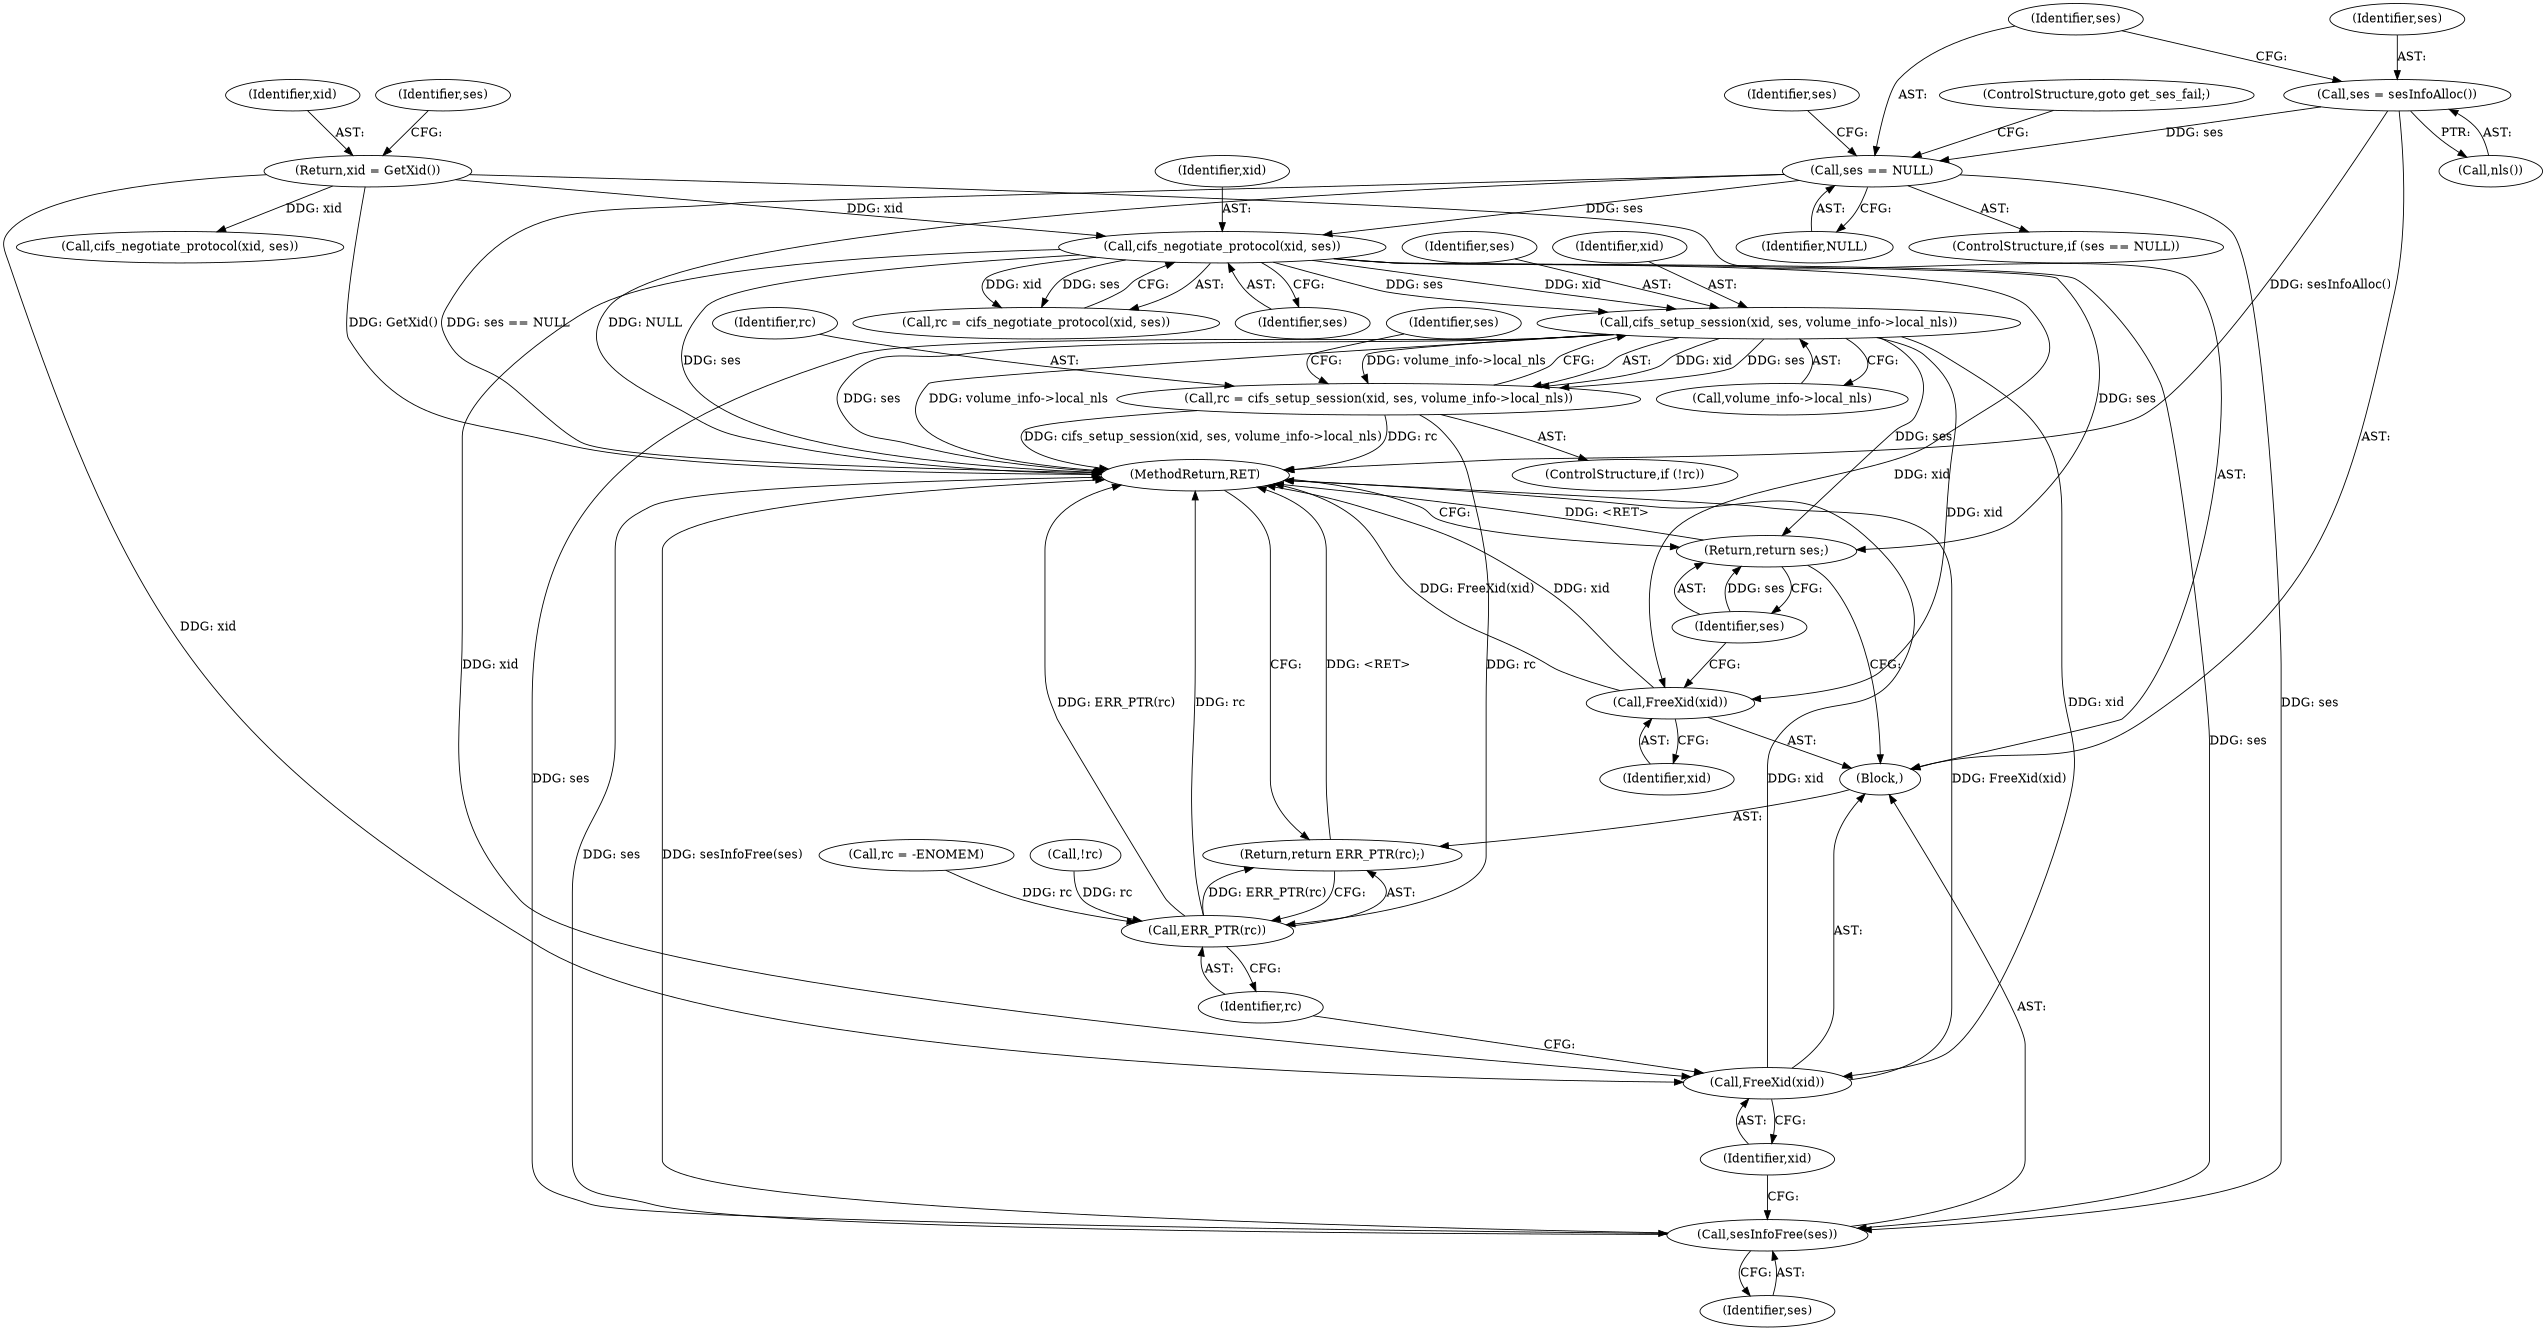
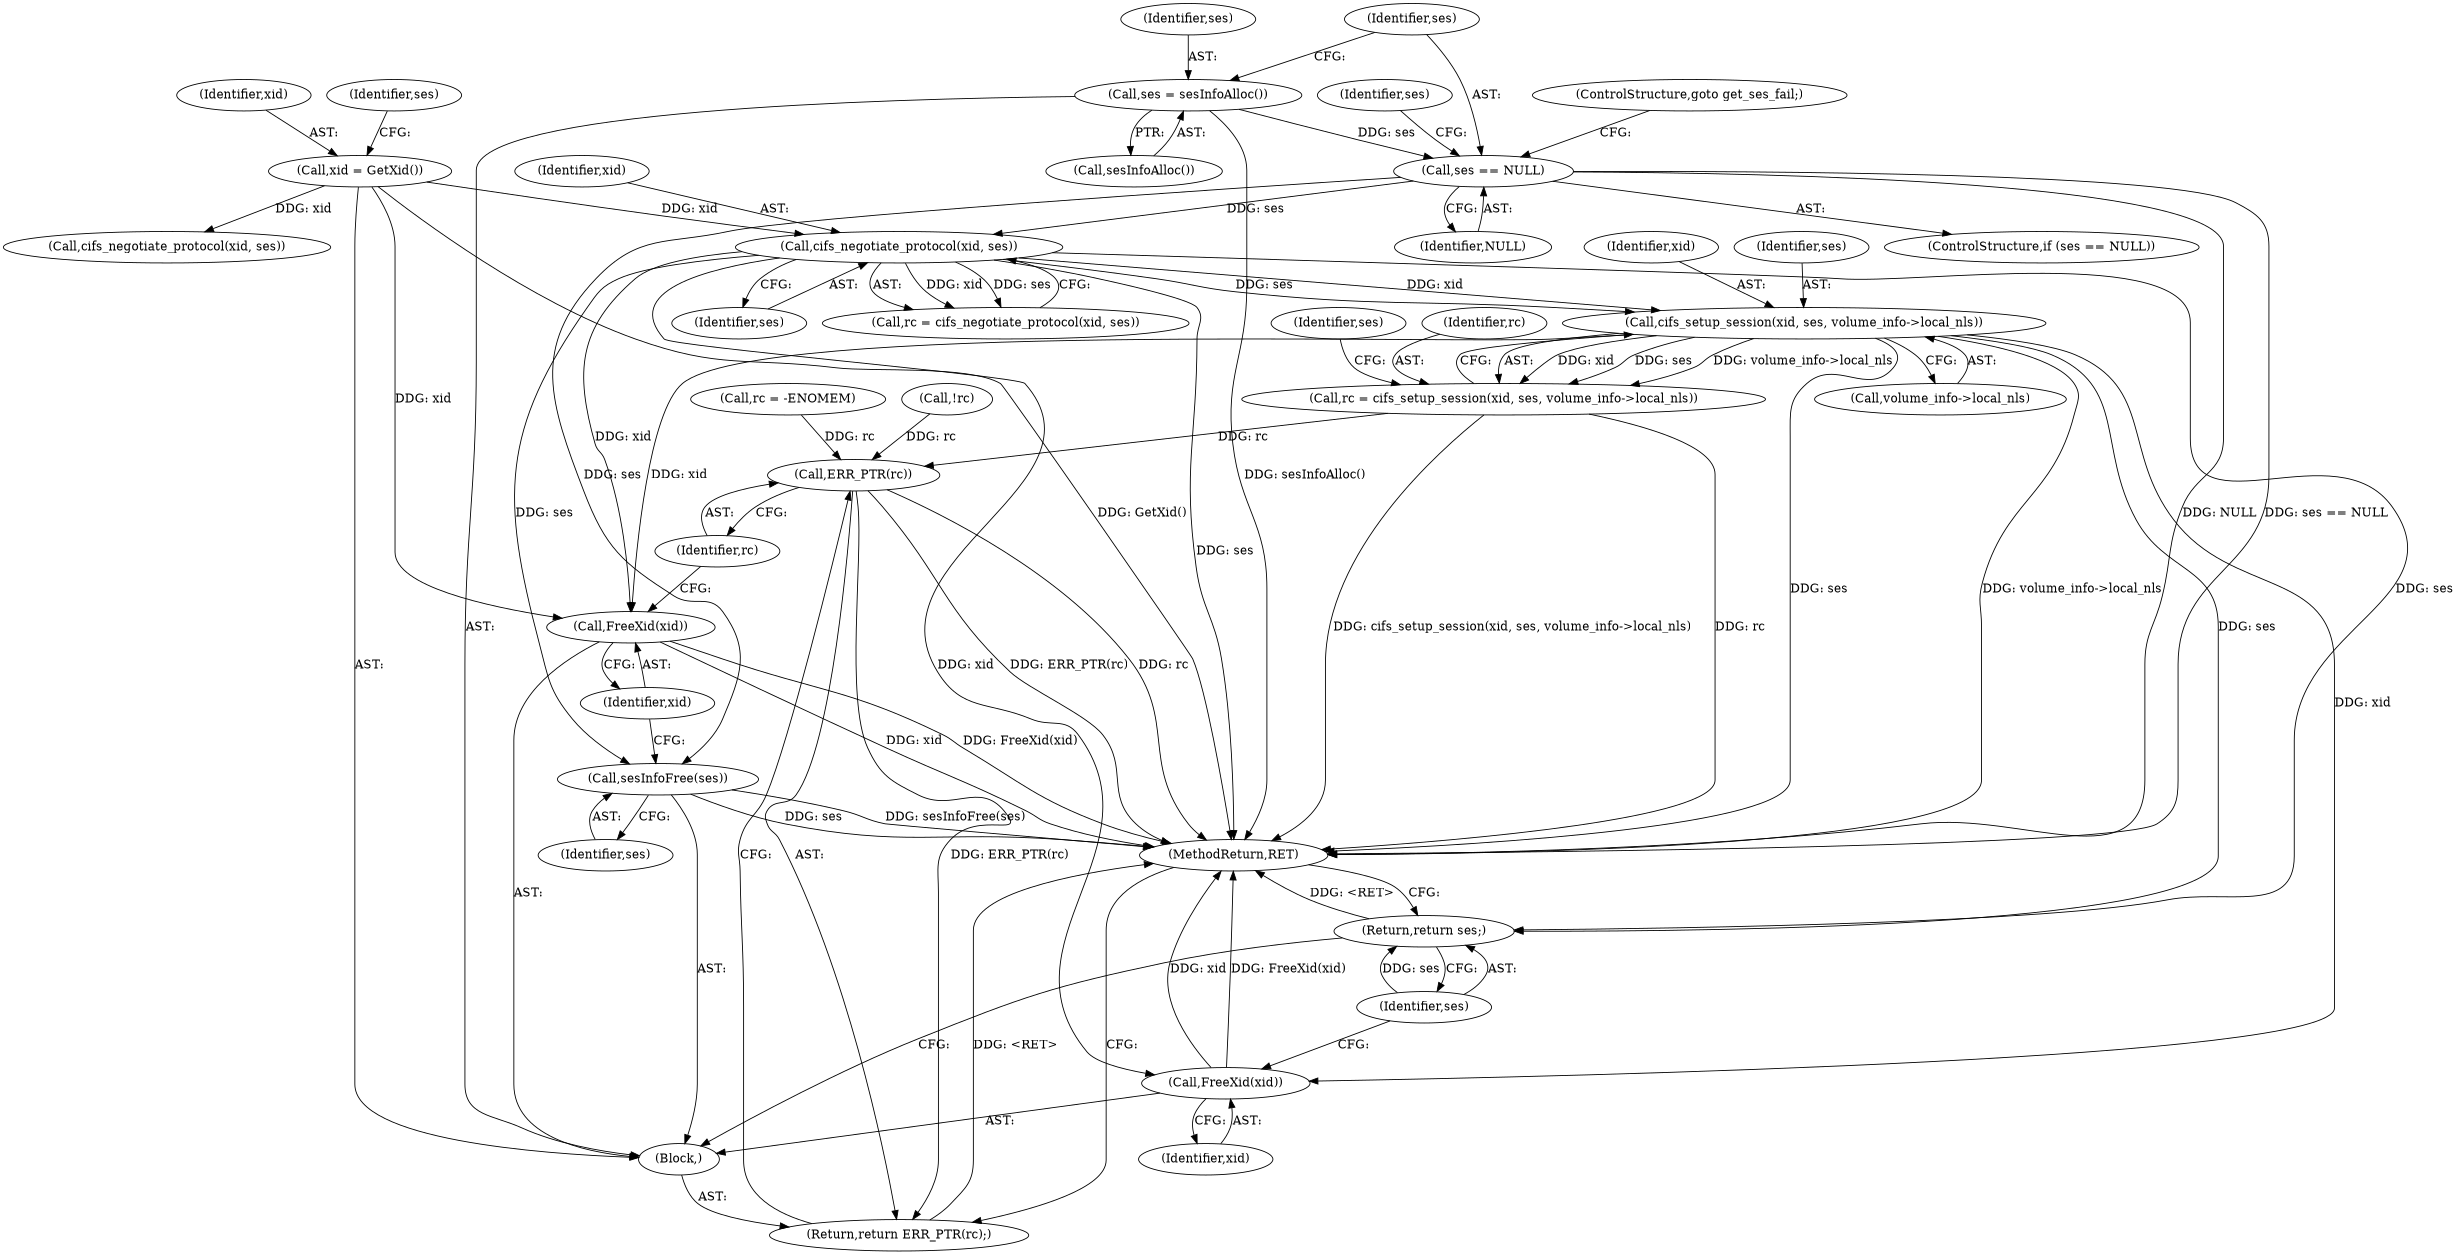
(368, 171) -> (360, 171)
(2491, 171) -> (1134, 171)
(1625, 475) -> none
(532, 866) -> none
